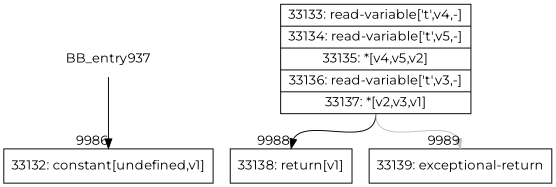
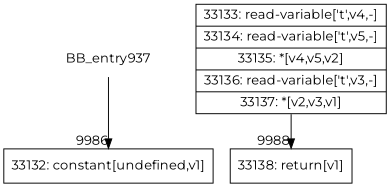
(460, 166) -> none
